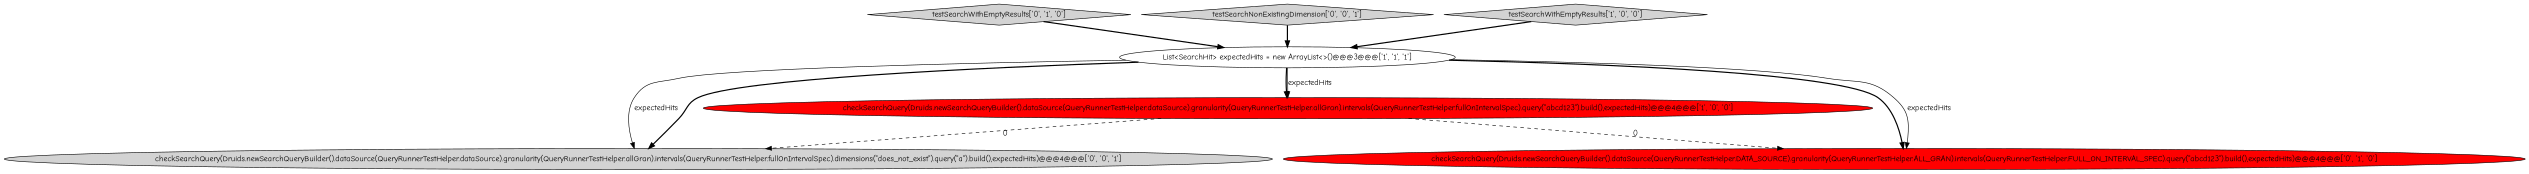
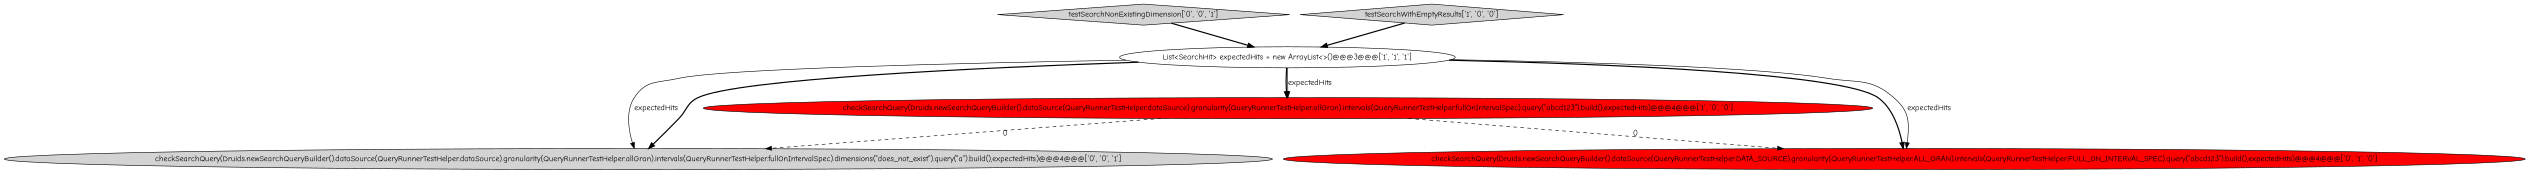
(999, 15) -> none
